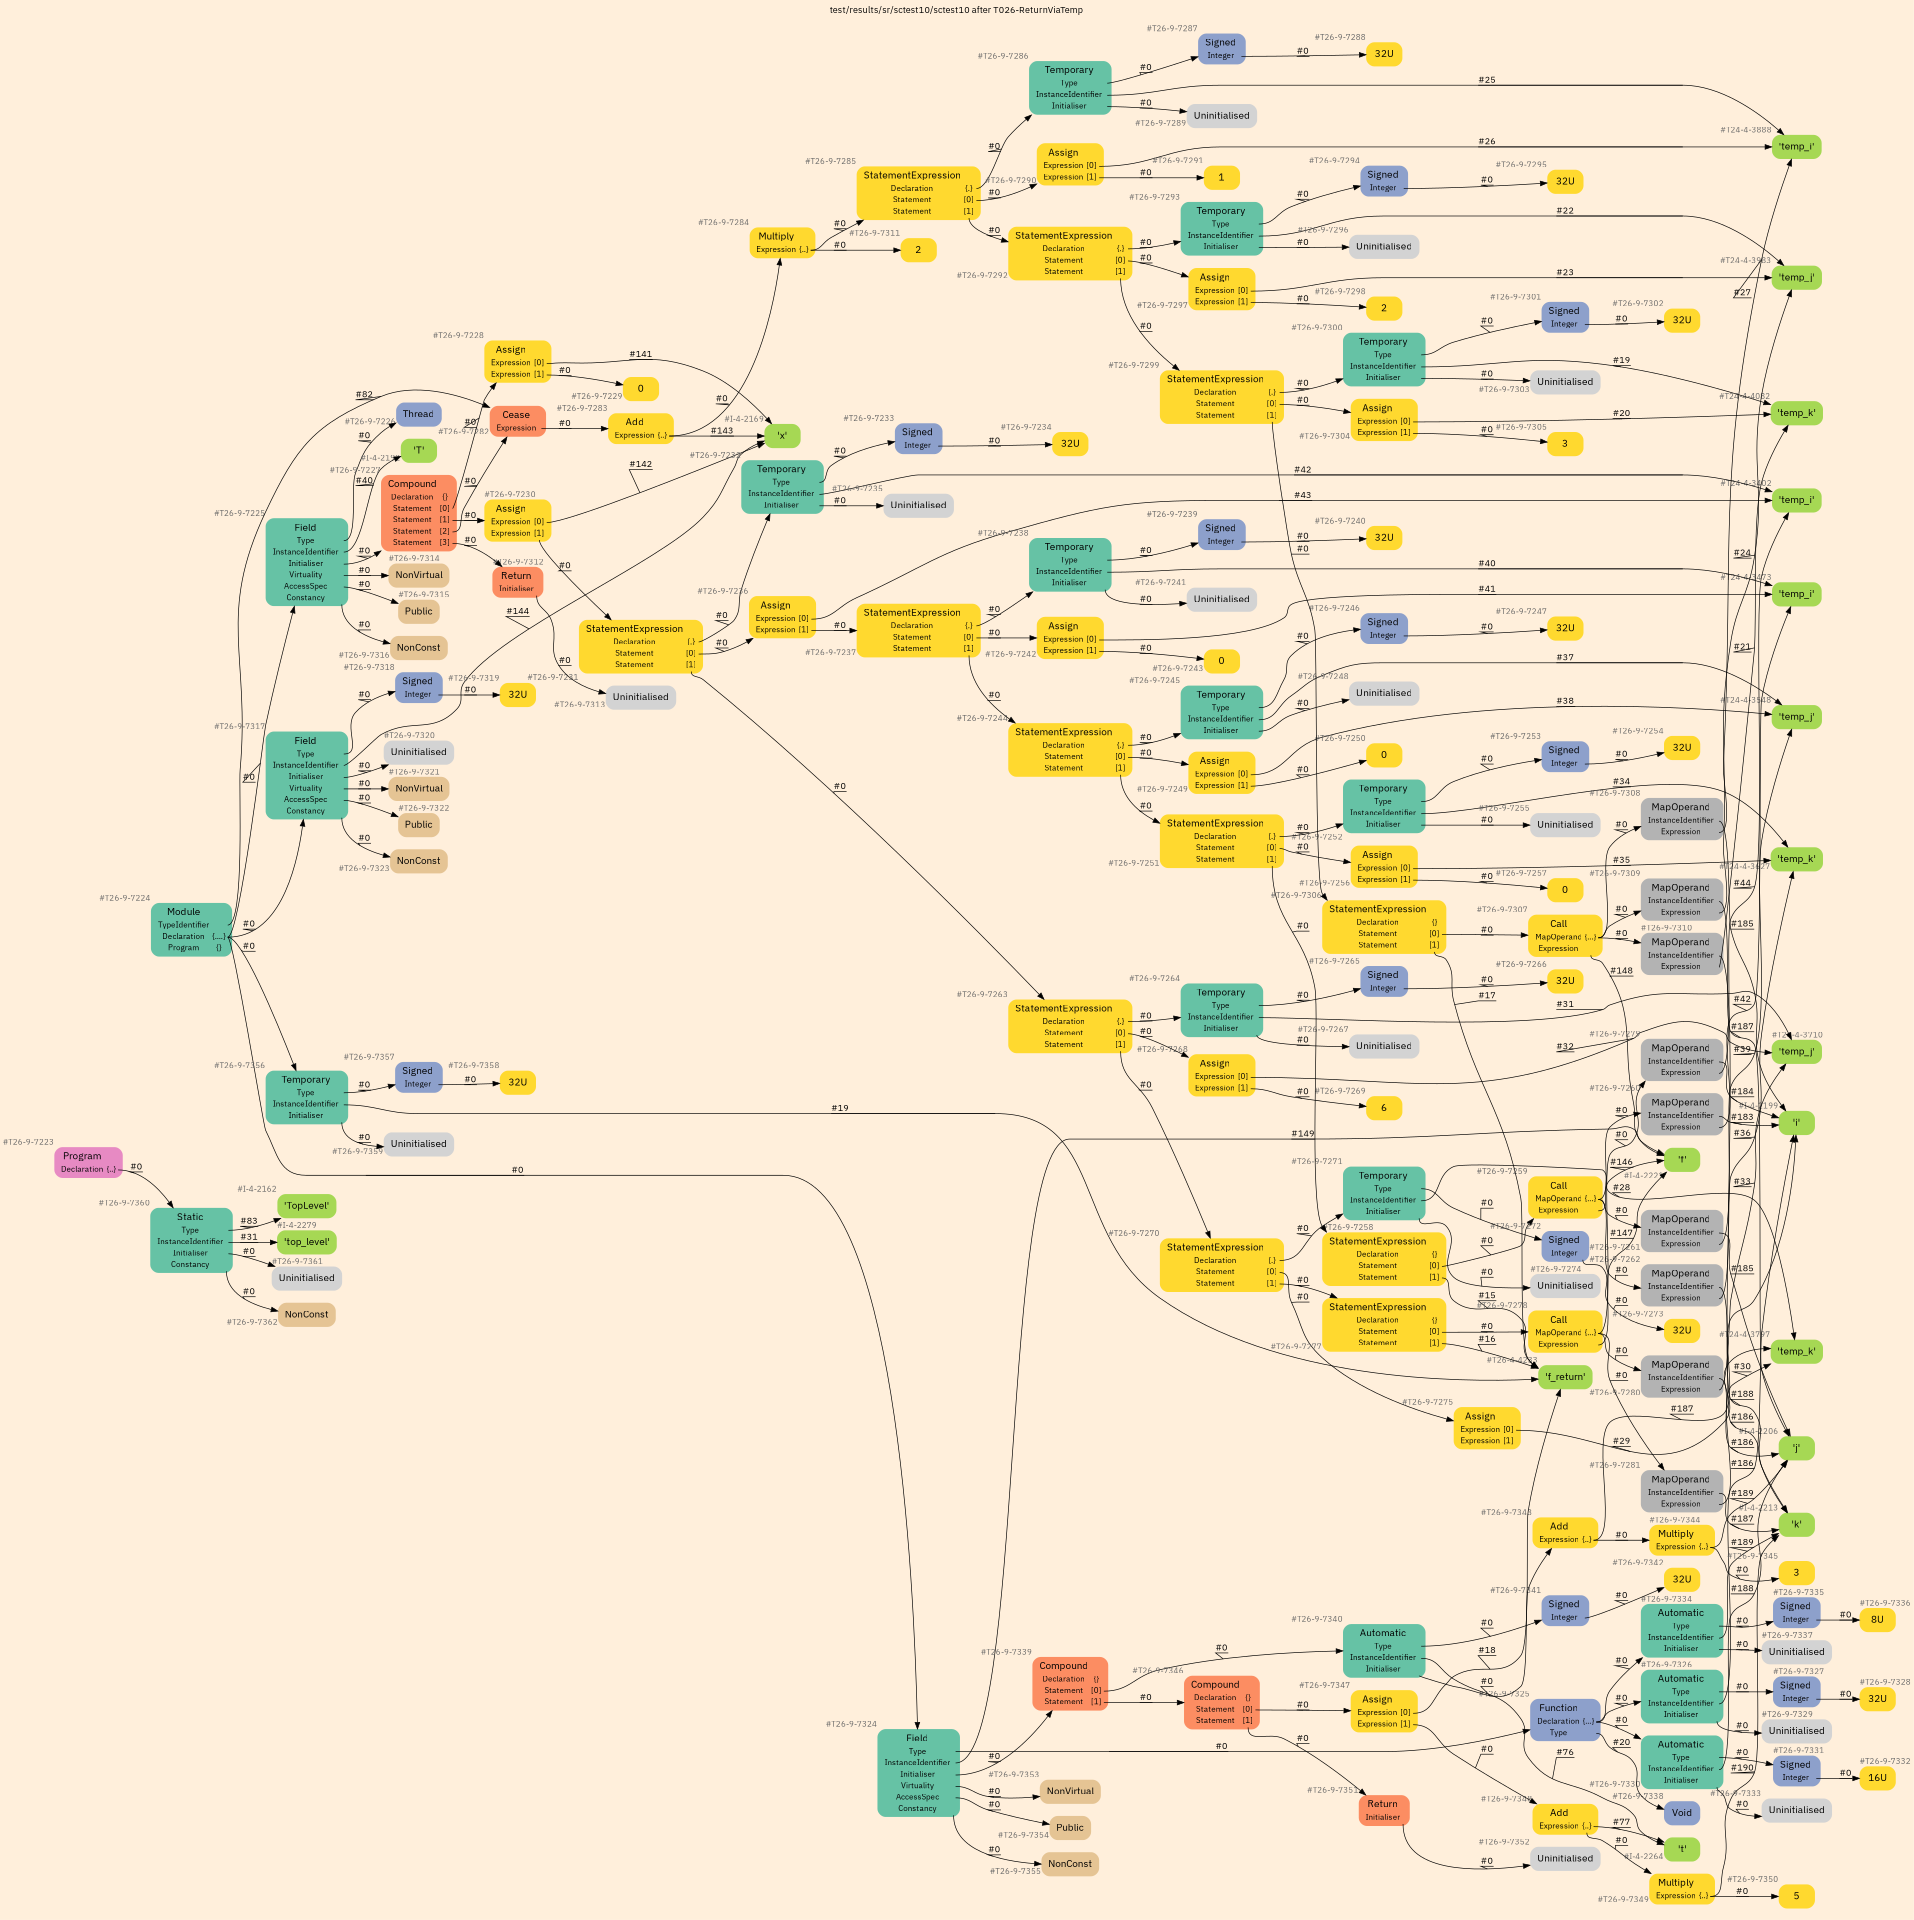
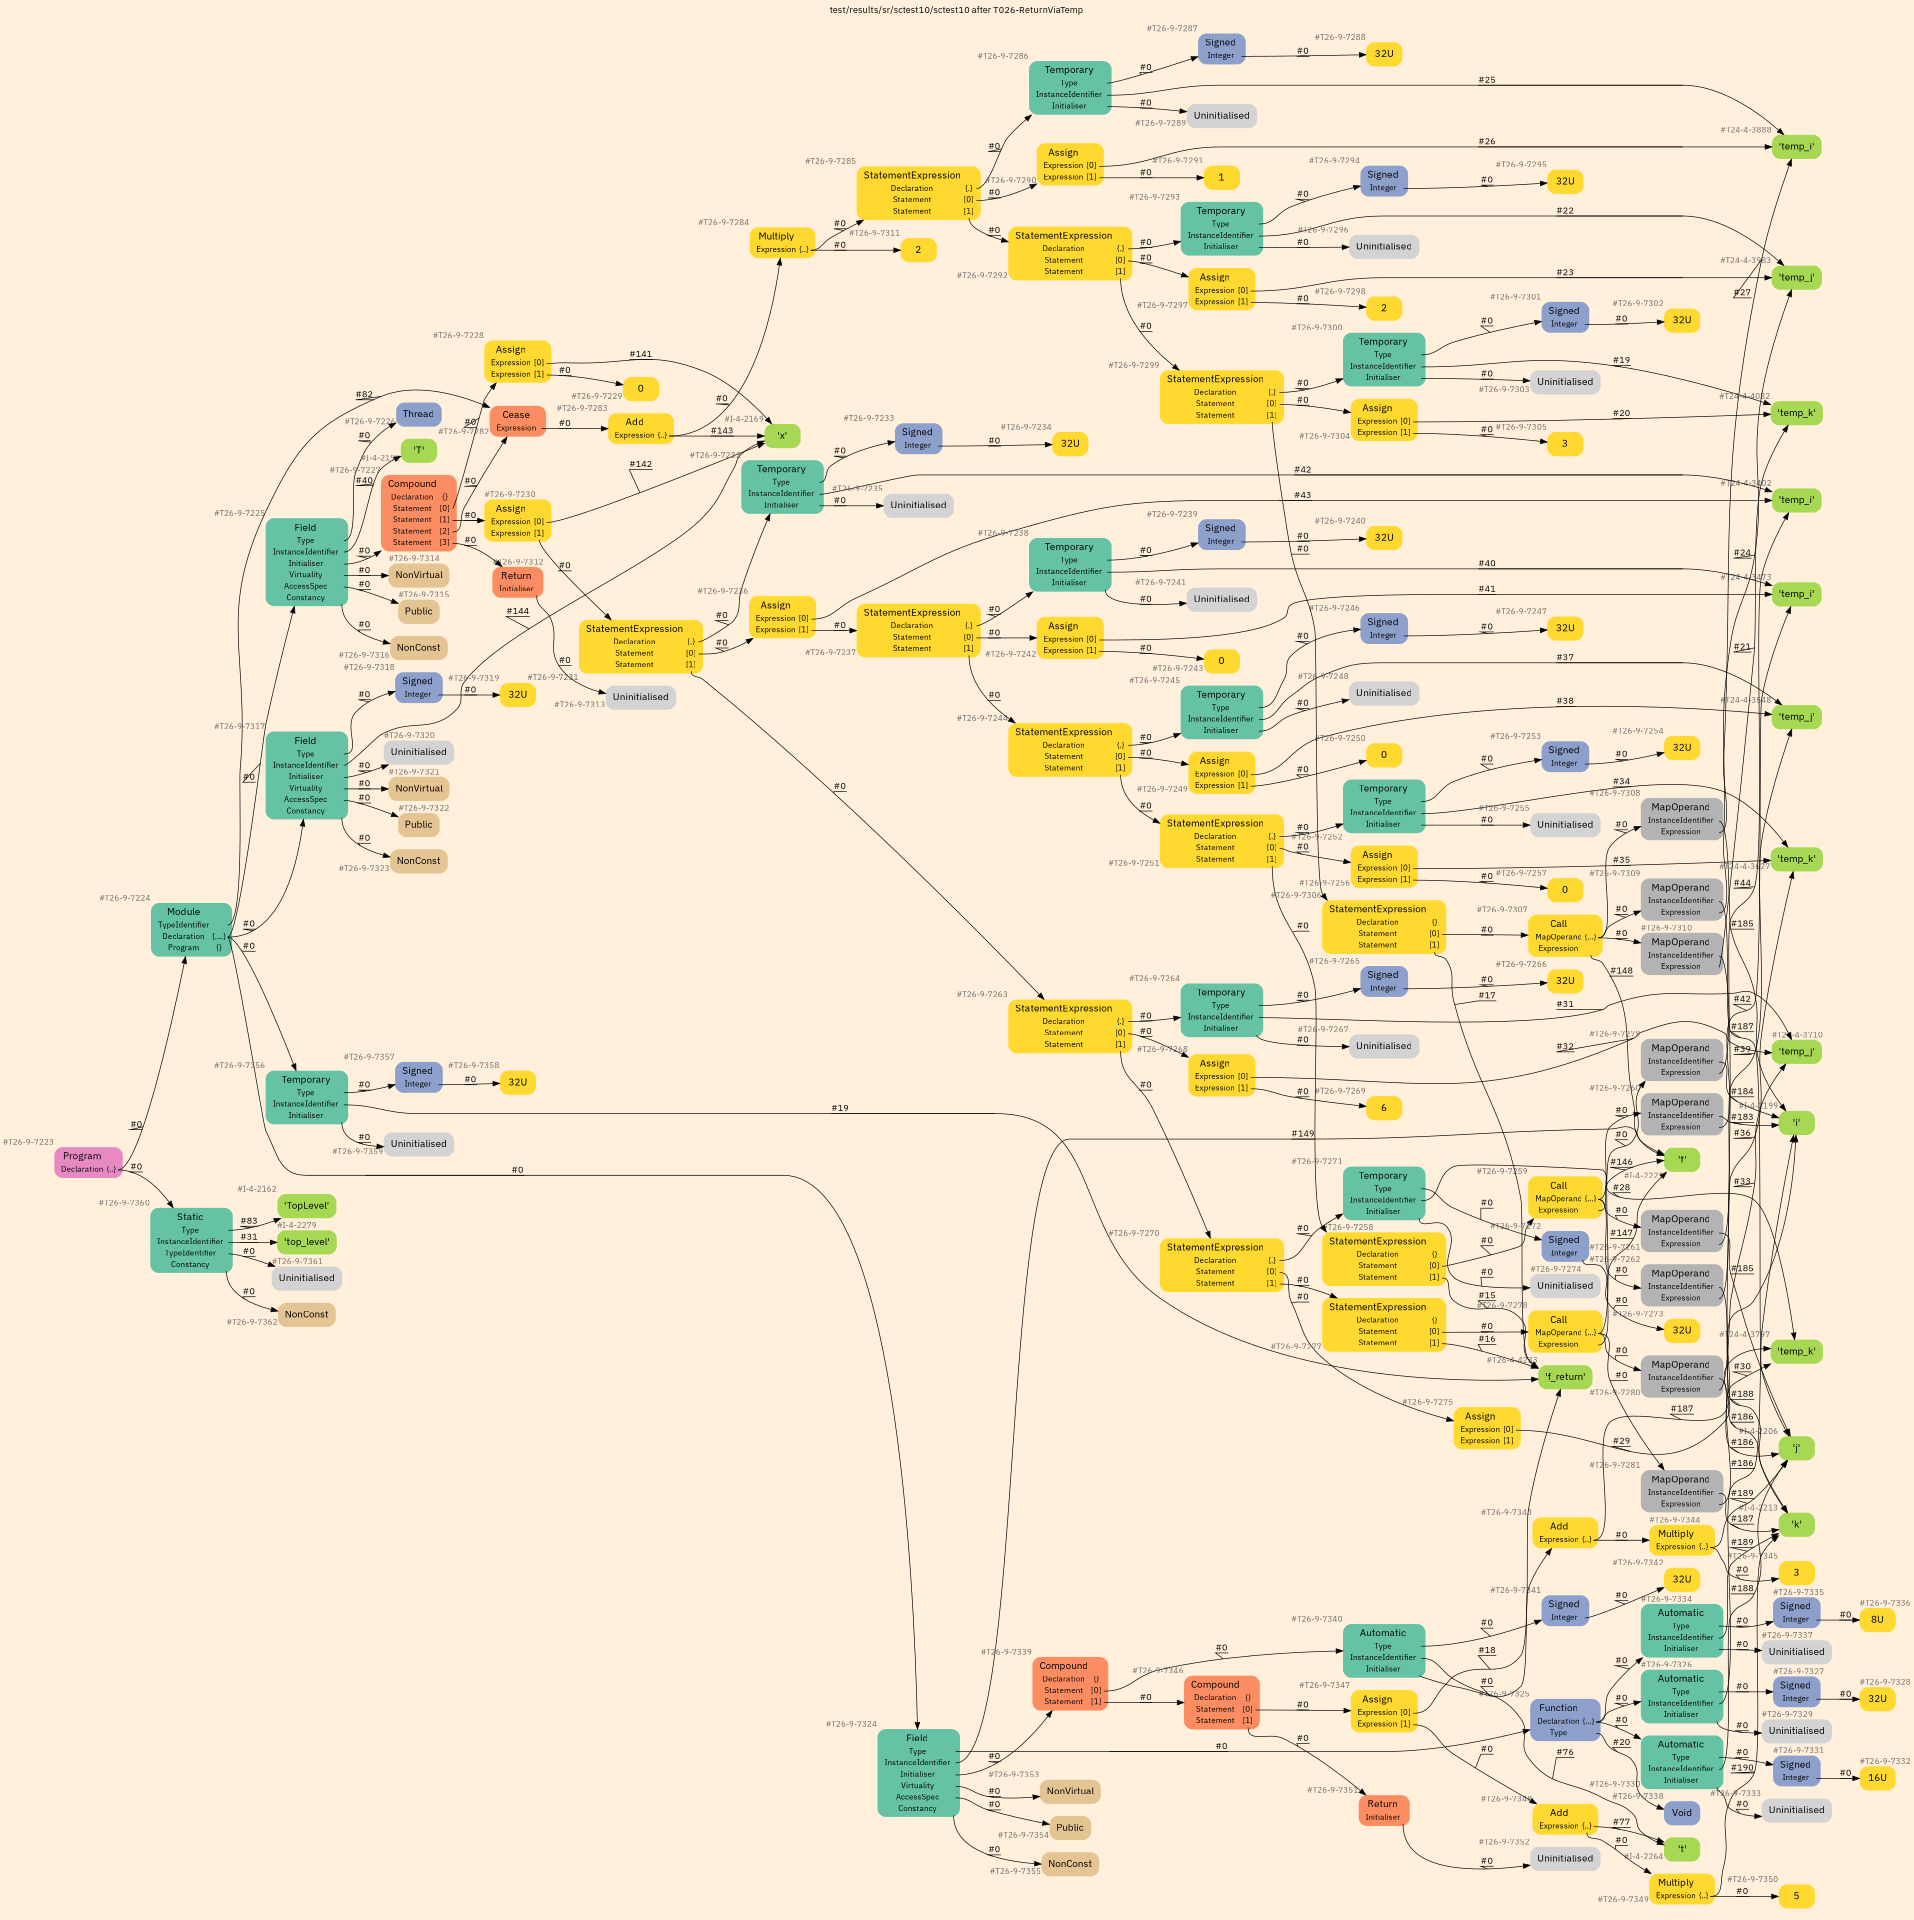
none -> (160, 1070)
(191, 1253) -> (191, 1253)
